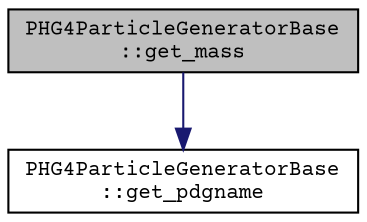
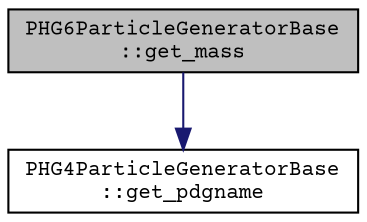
(183, 41) -> (183, 41)
